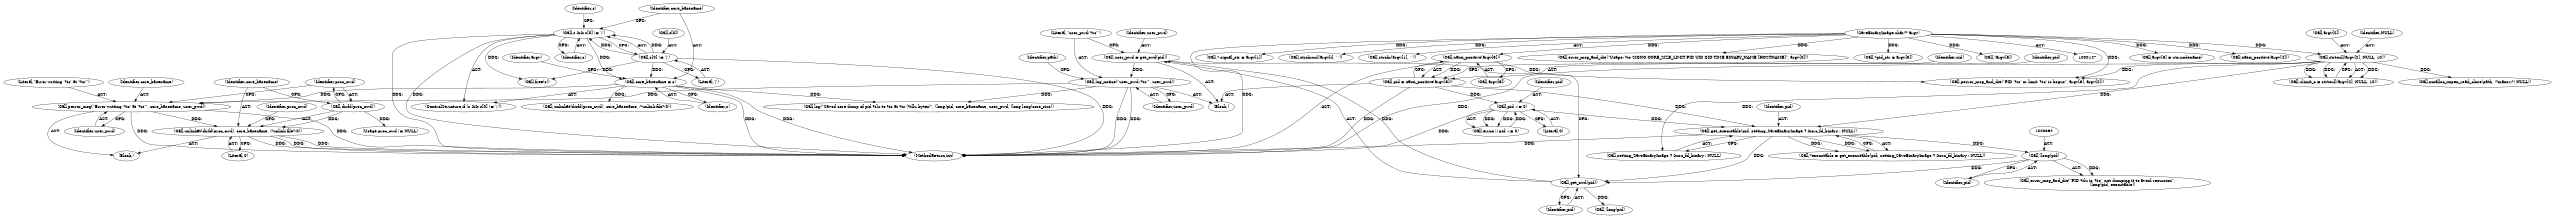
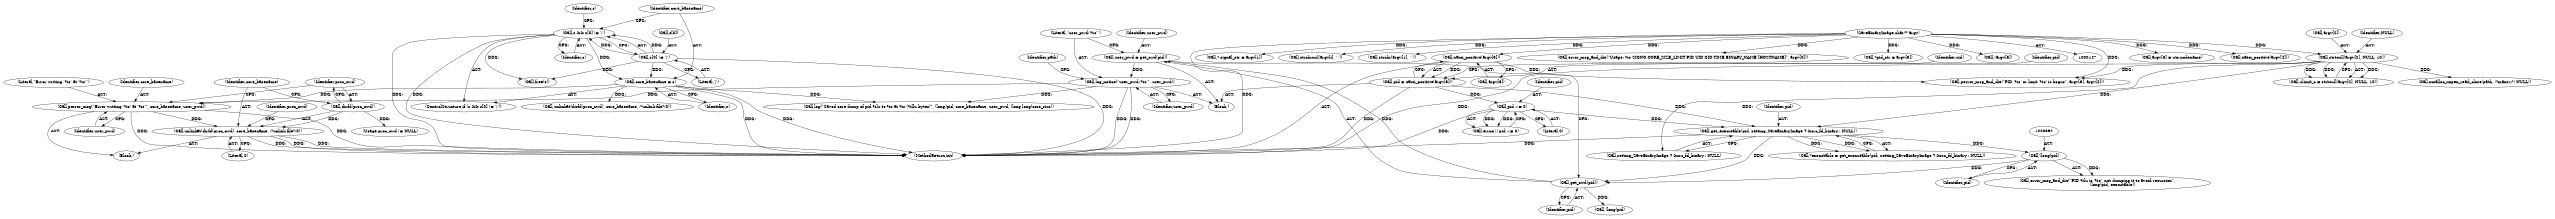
(1579, 46) -> (1579, 46)
(526, 58) -> none
(1522, 119) -> (1522, 119)
